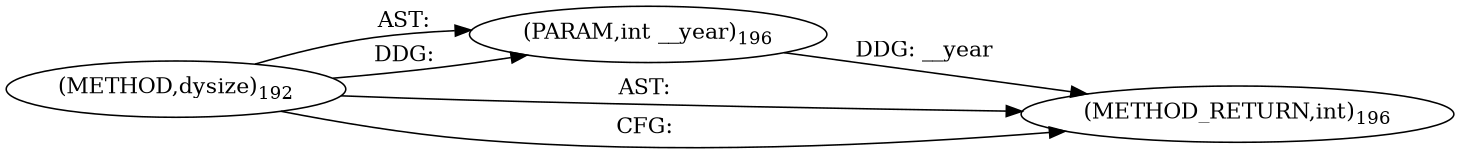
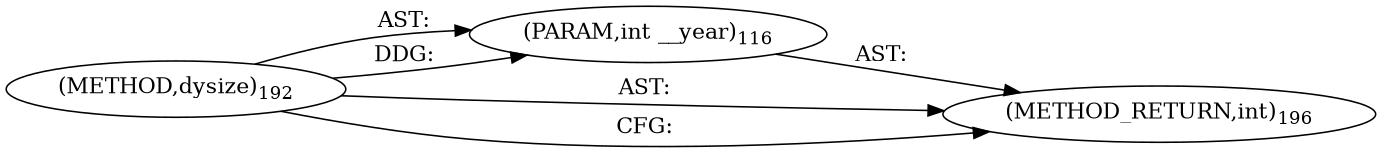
(755, 32) -> (755, 32)
(924, 51) -> (885, 56)
